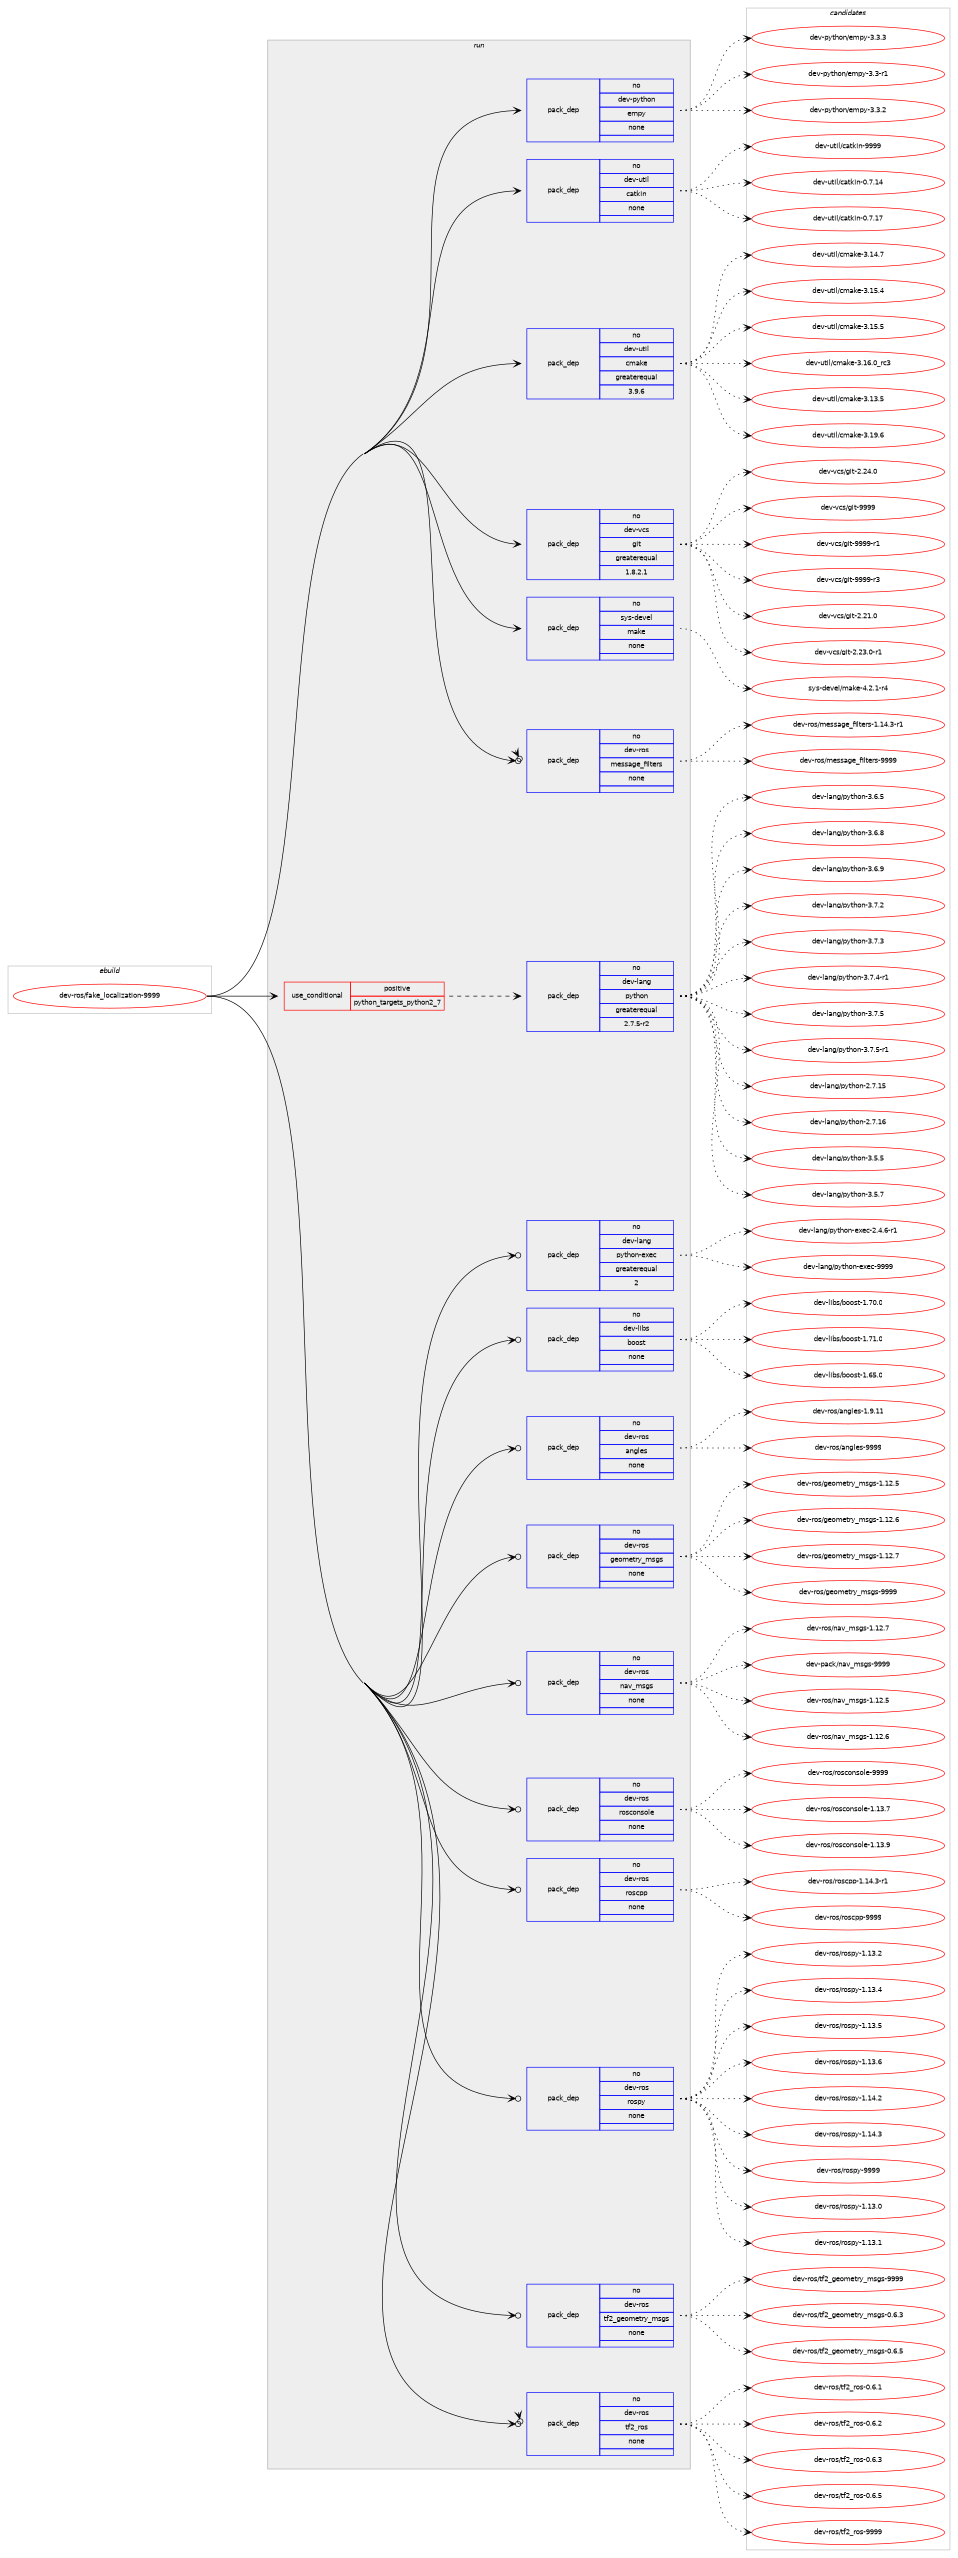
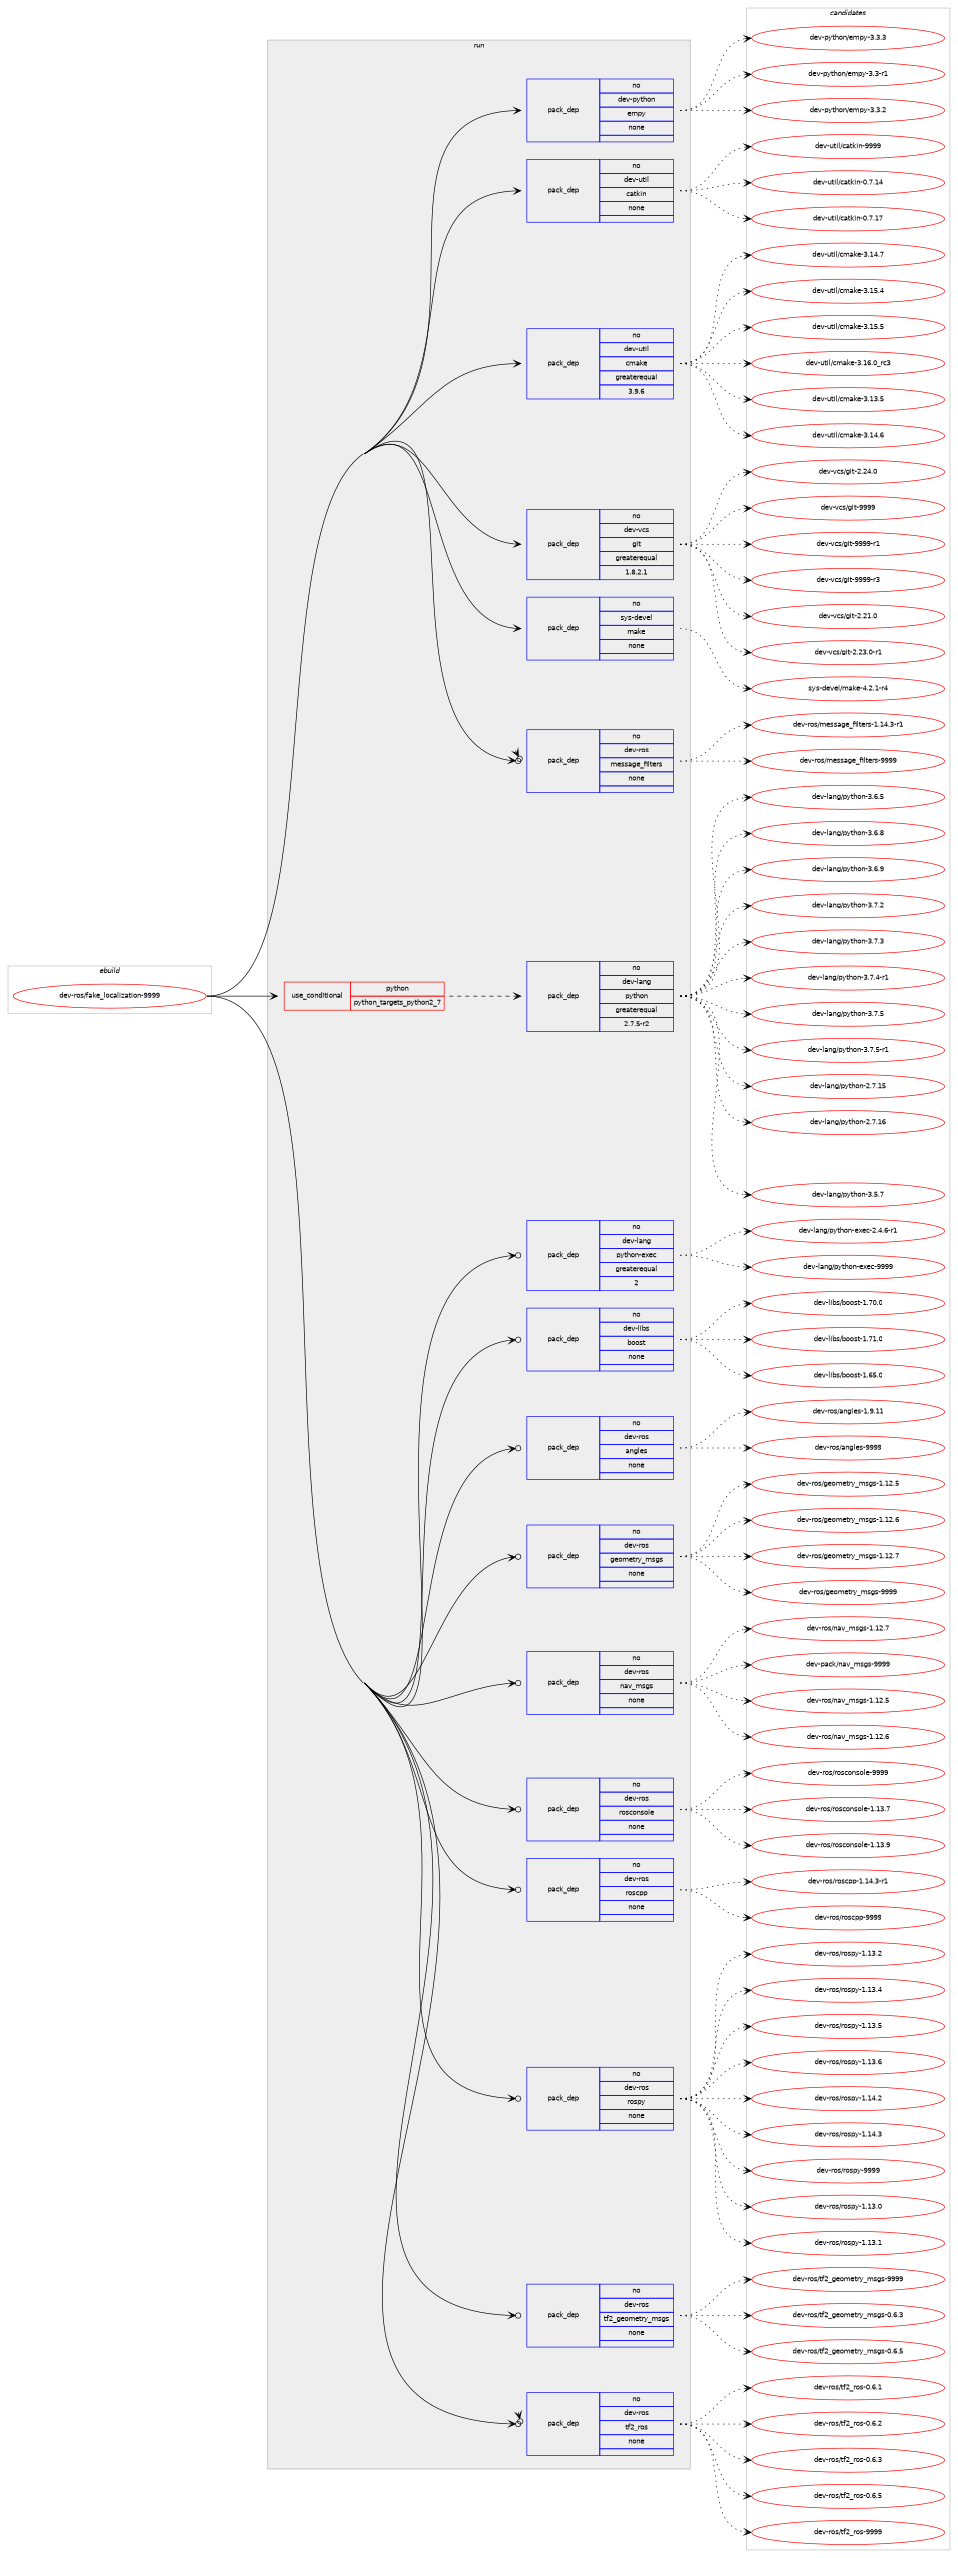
(848, 436) -> (848, 436)
(397, 989) -> (397, 989)
(848, 1159) -> none
